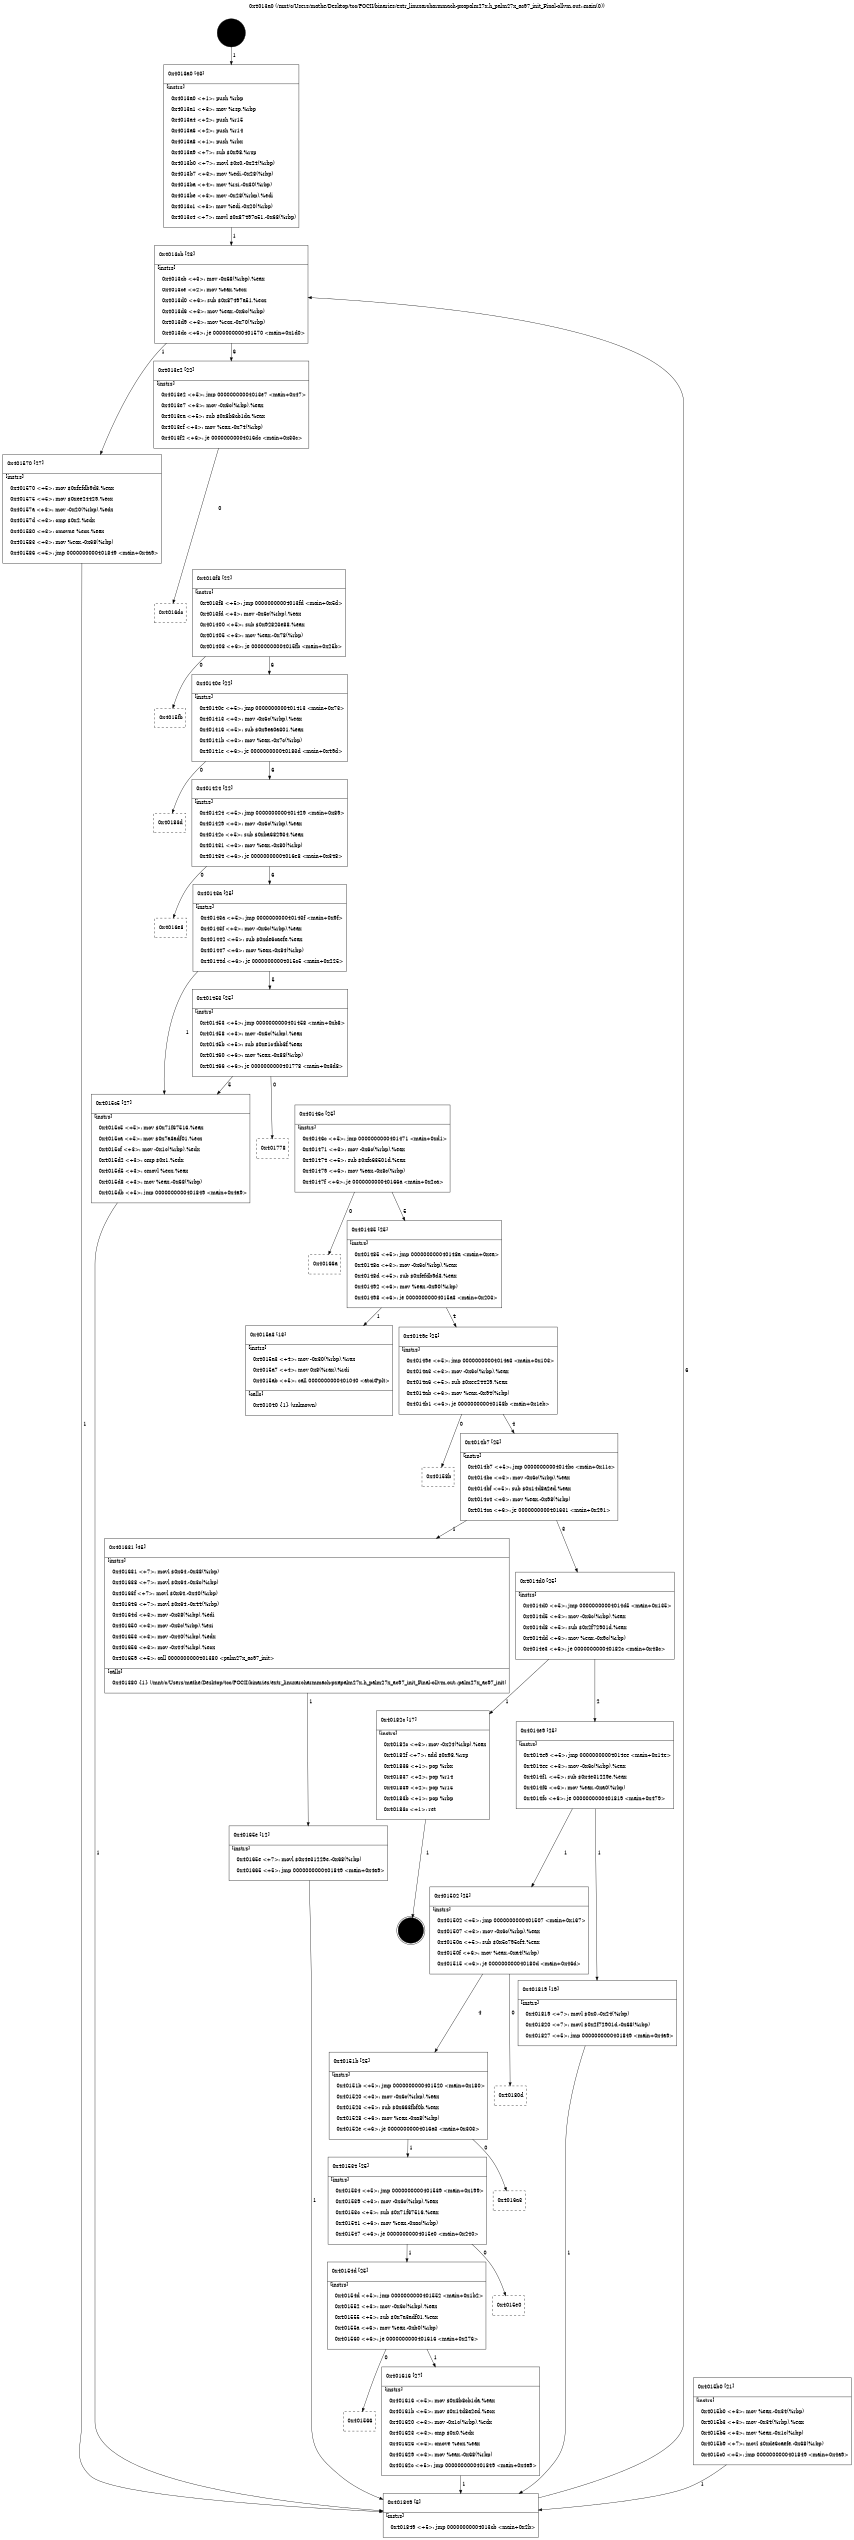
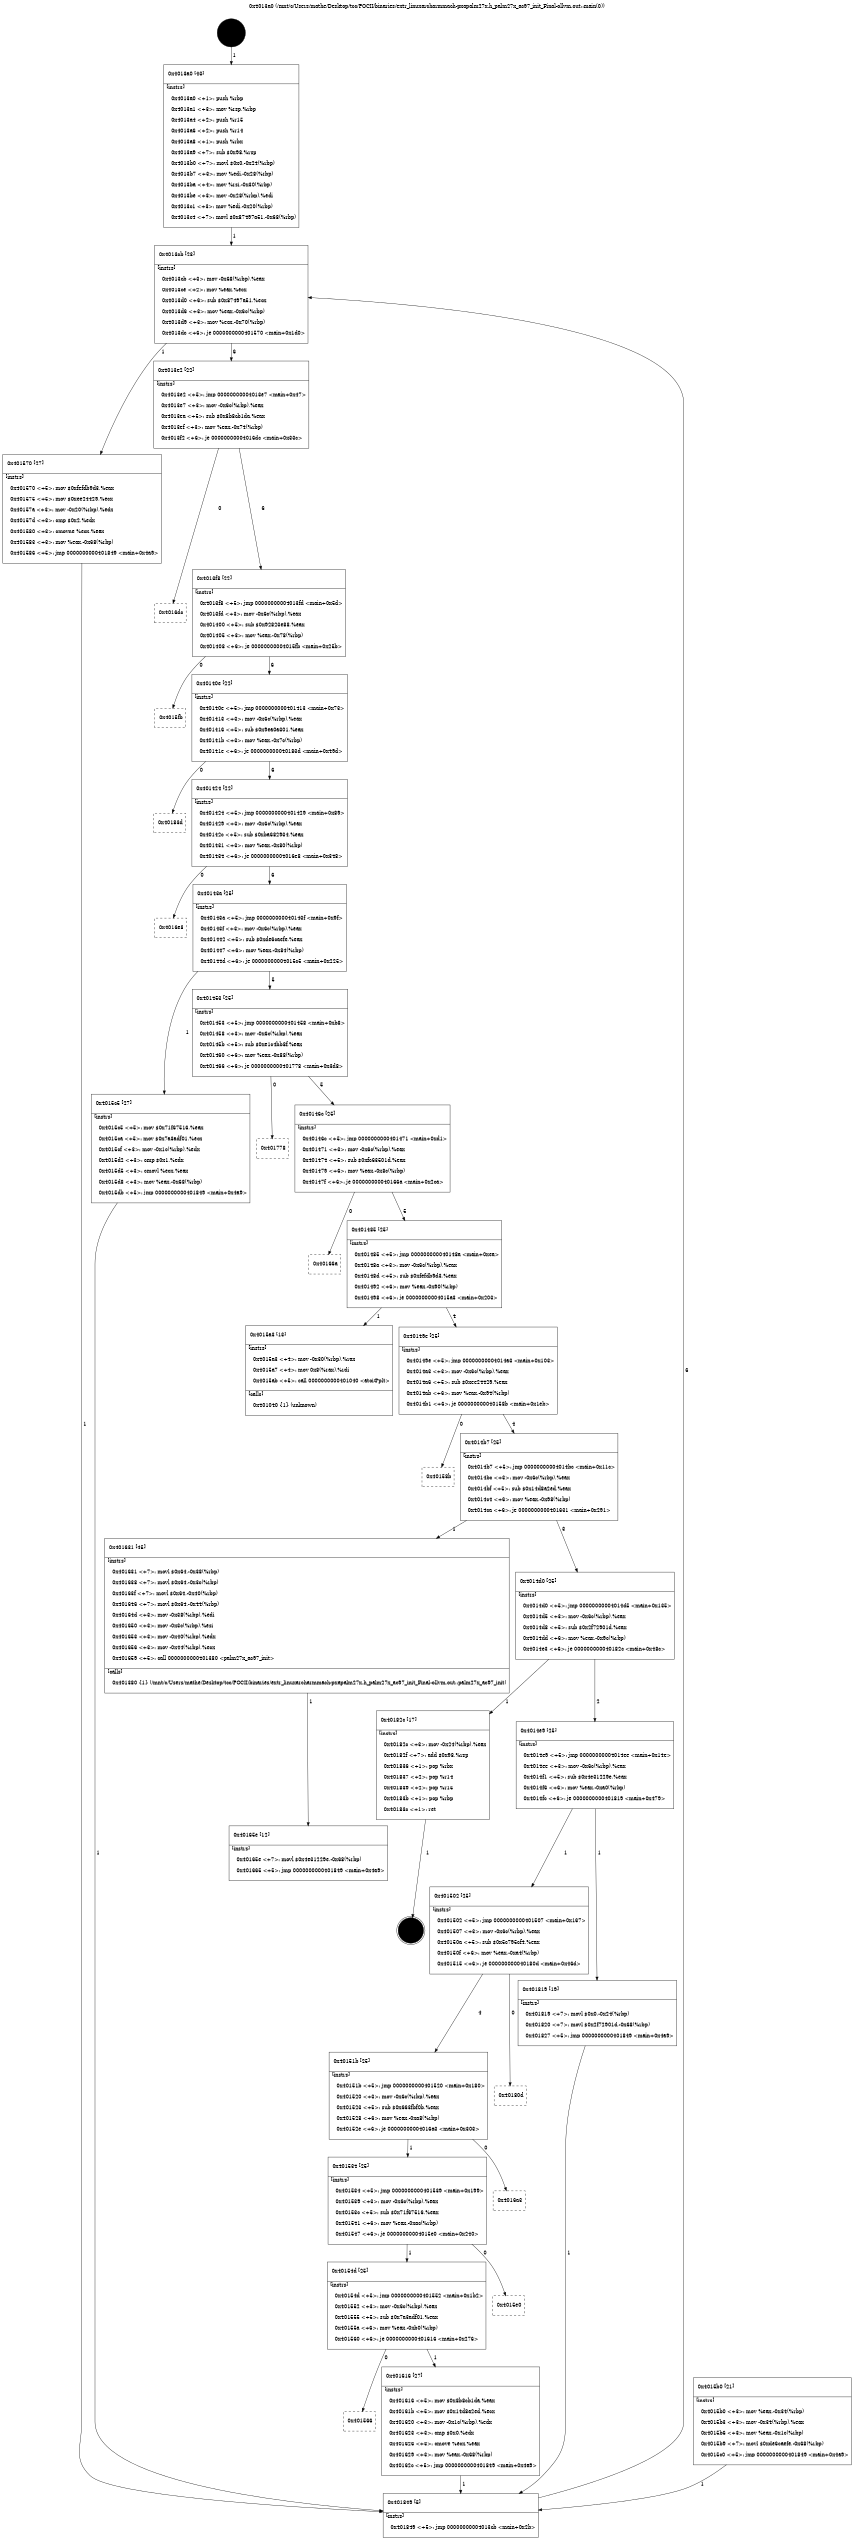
none -> (250, 507)
(226, 1084) -> (320, 1089)
(311, 2206) -> none
